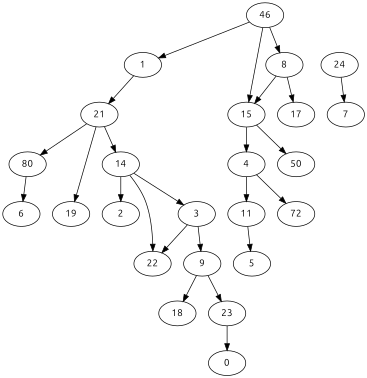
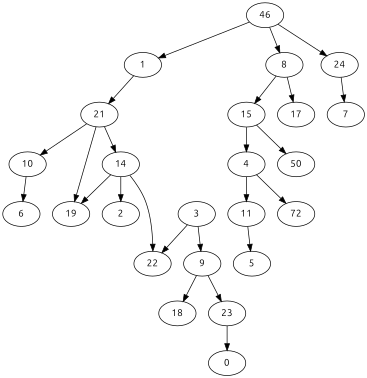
(256, 61) -> (300, 38)
(28, 164) -> (28, 164)
(156, 187) -> (99, 187)
